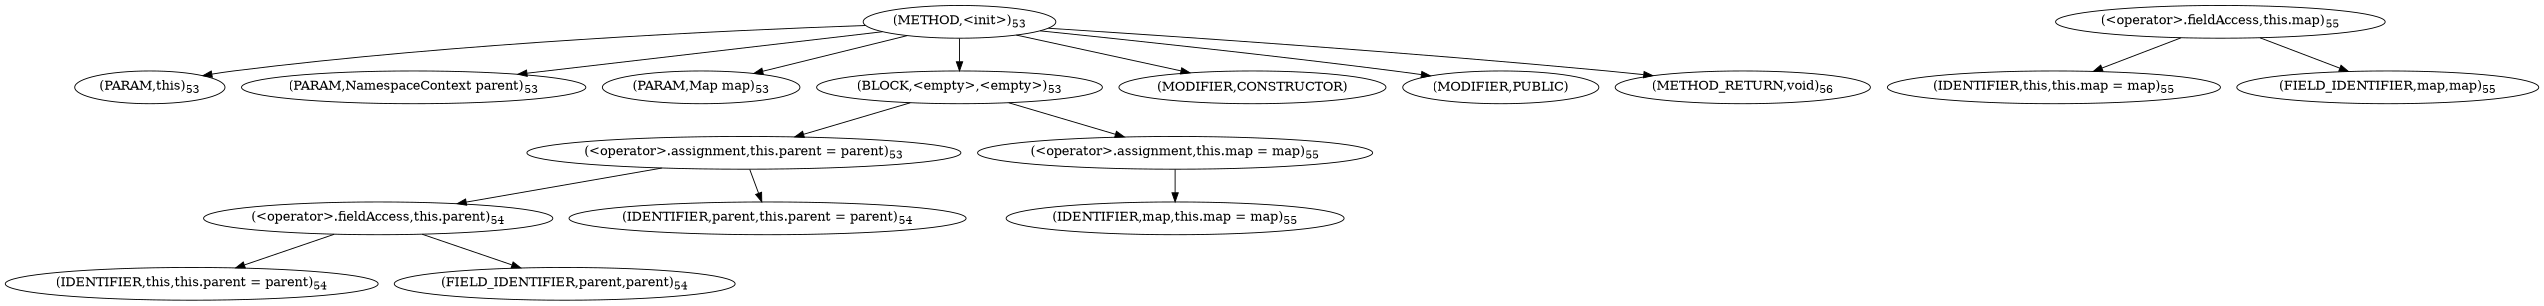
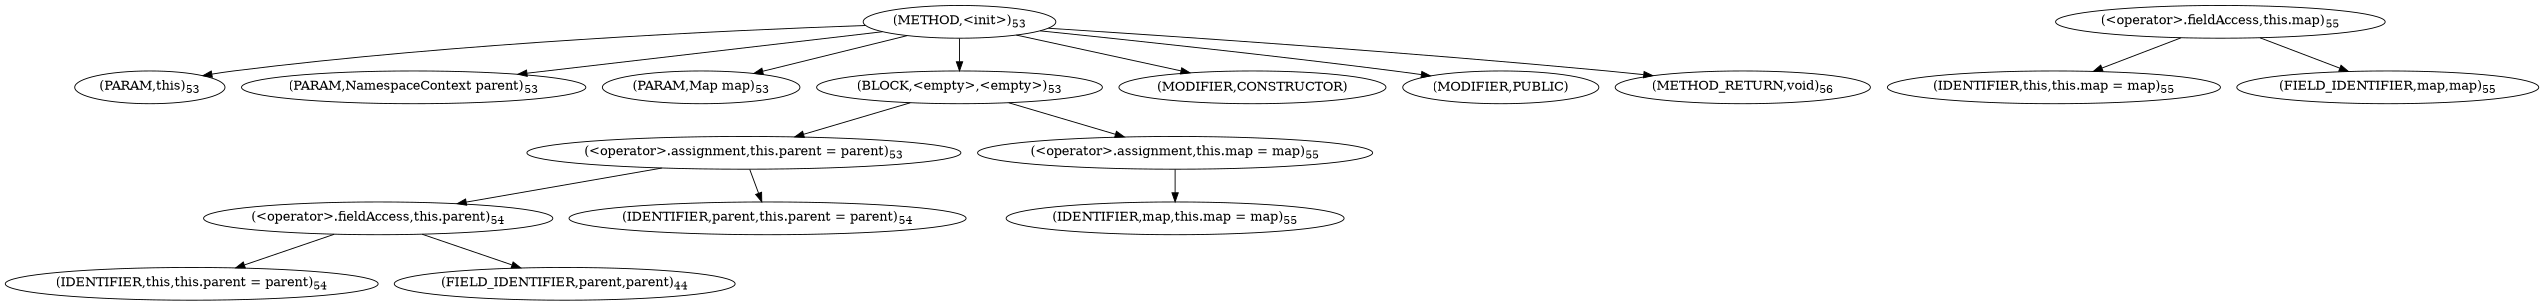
(681, 282) -> (681, 282)
